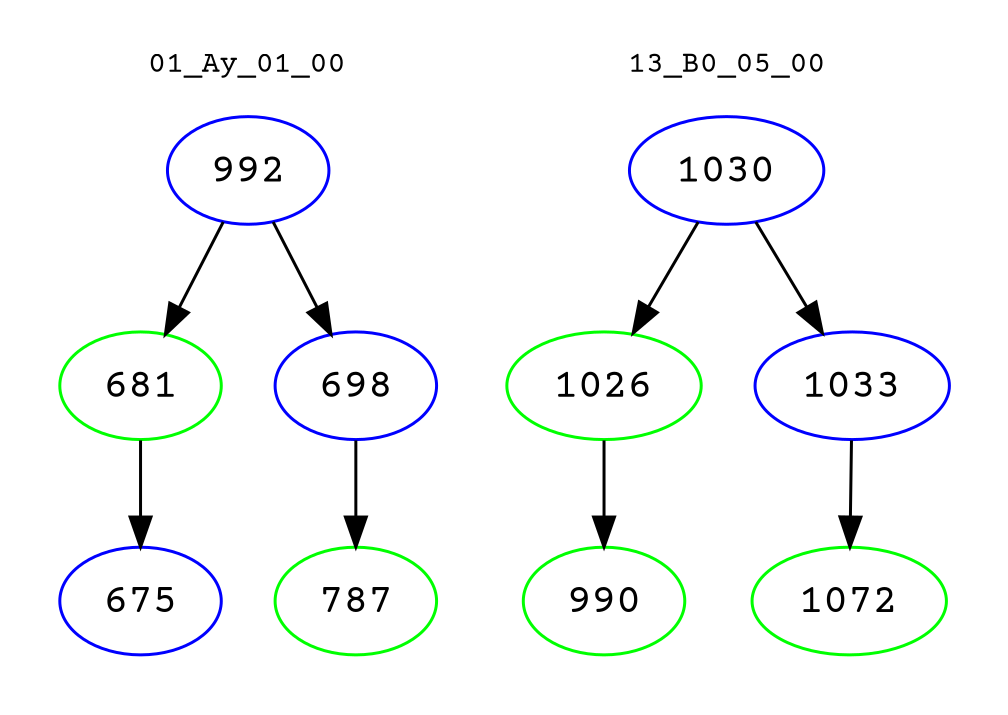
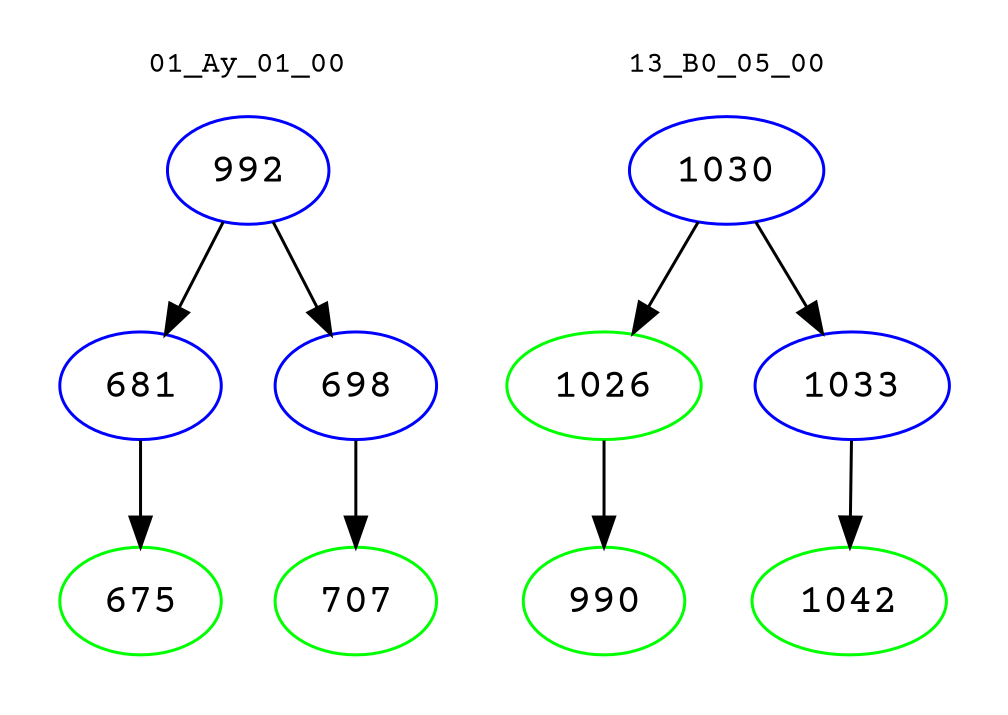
(141, 386) -> (141, 386)
(141, 601) -> (141, 601)
(356, 601) -> (356, 601)
(849, 601) -> (849, 601)
